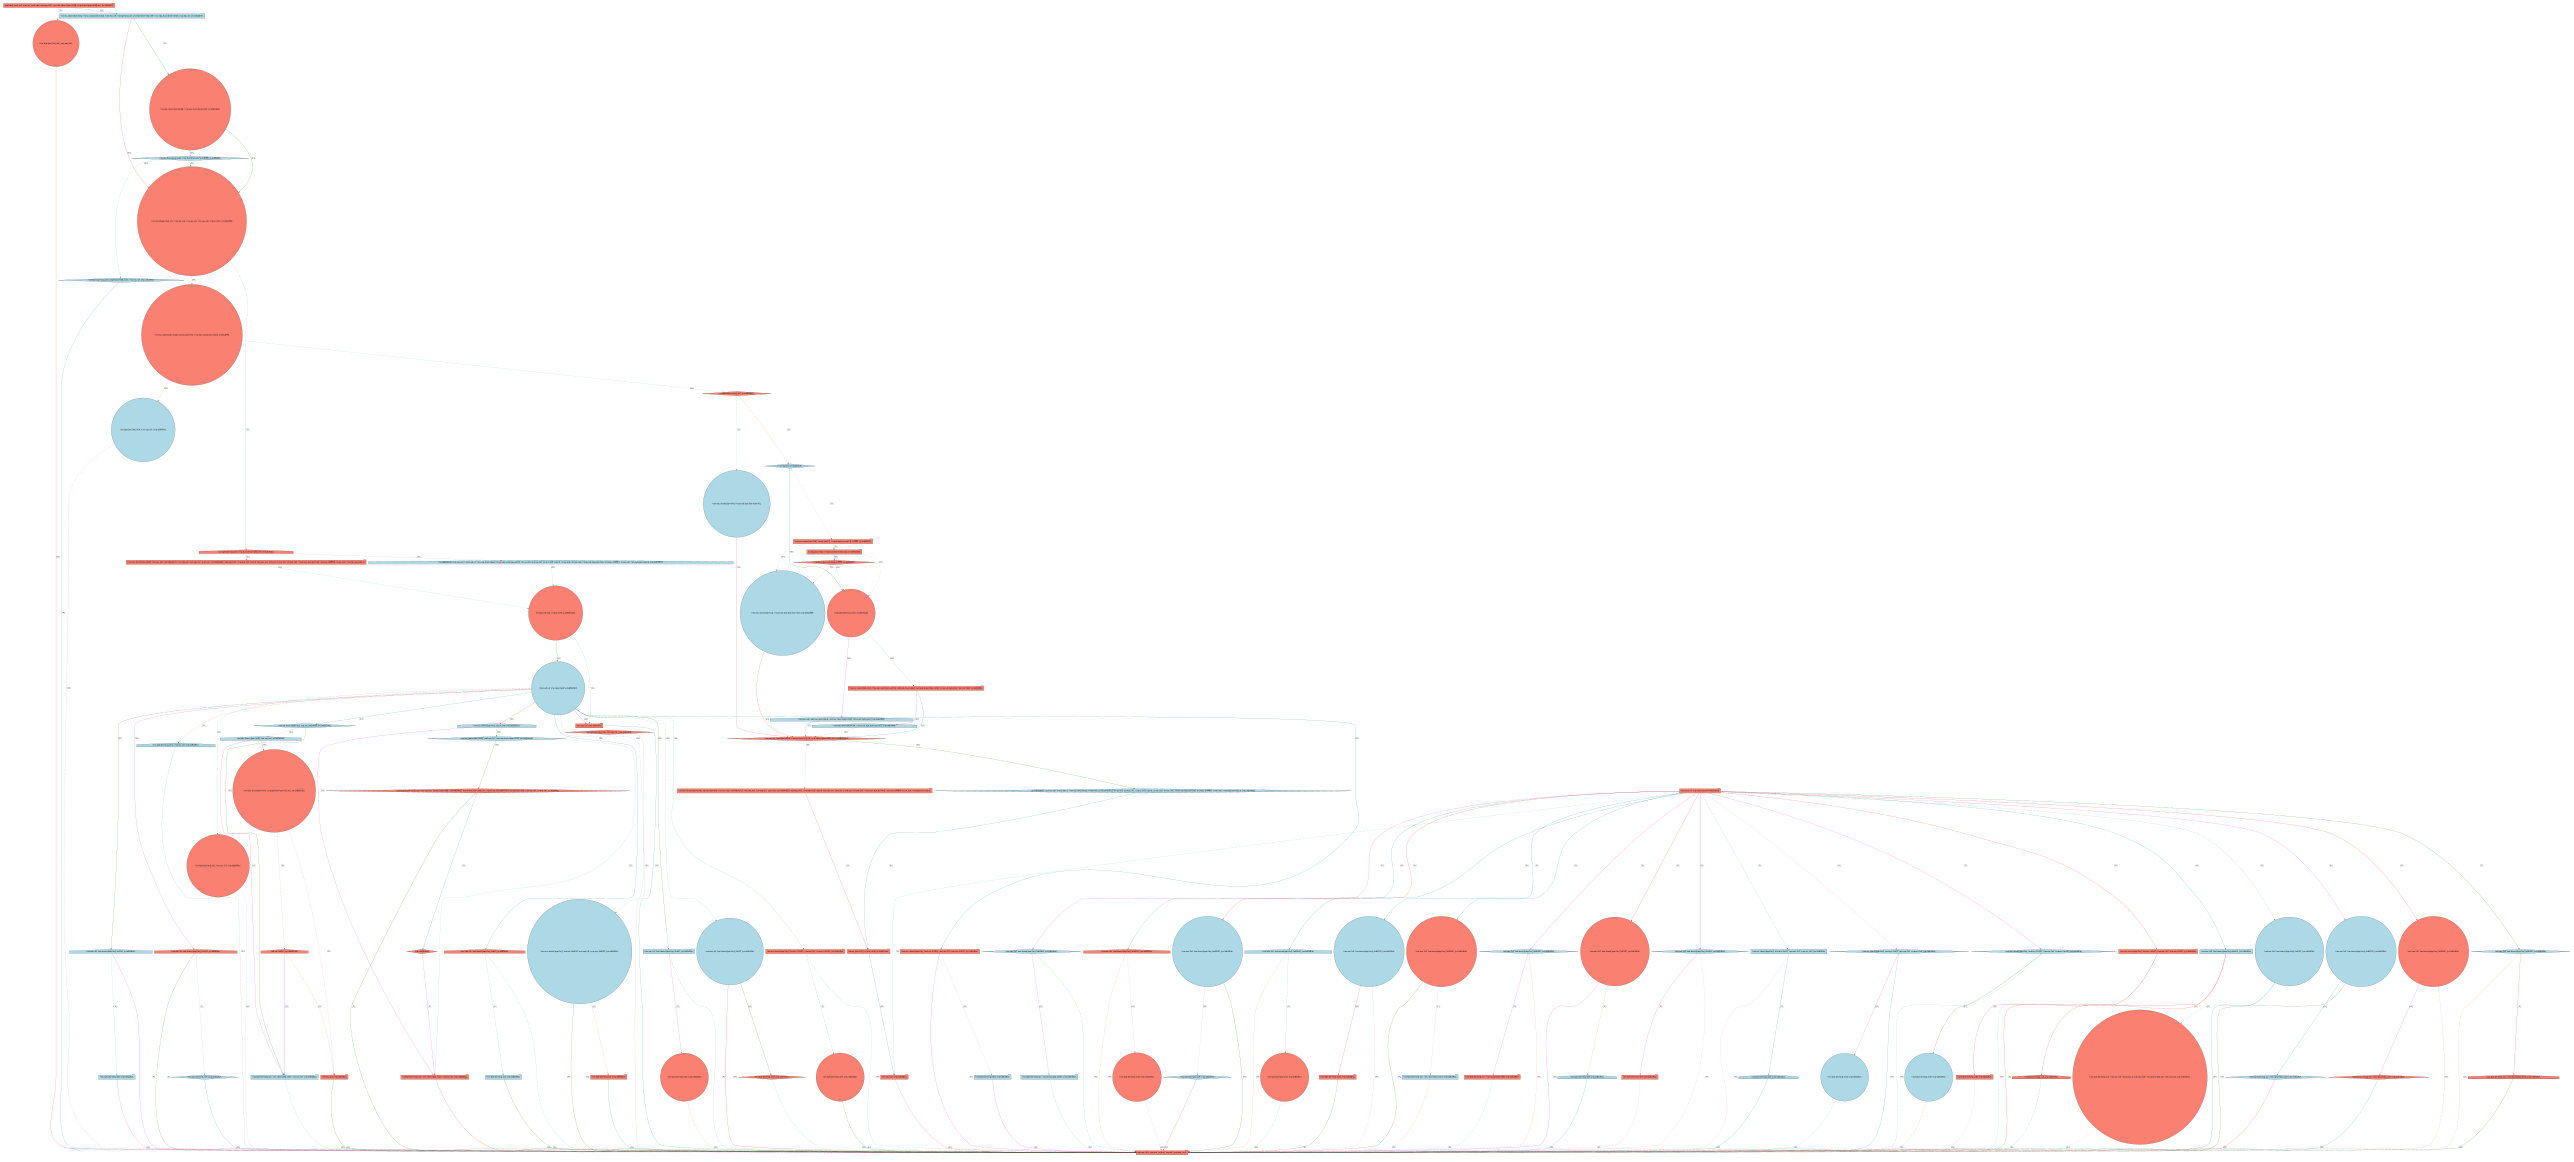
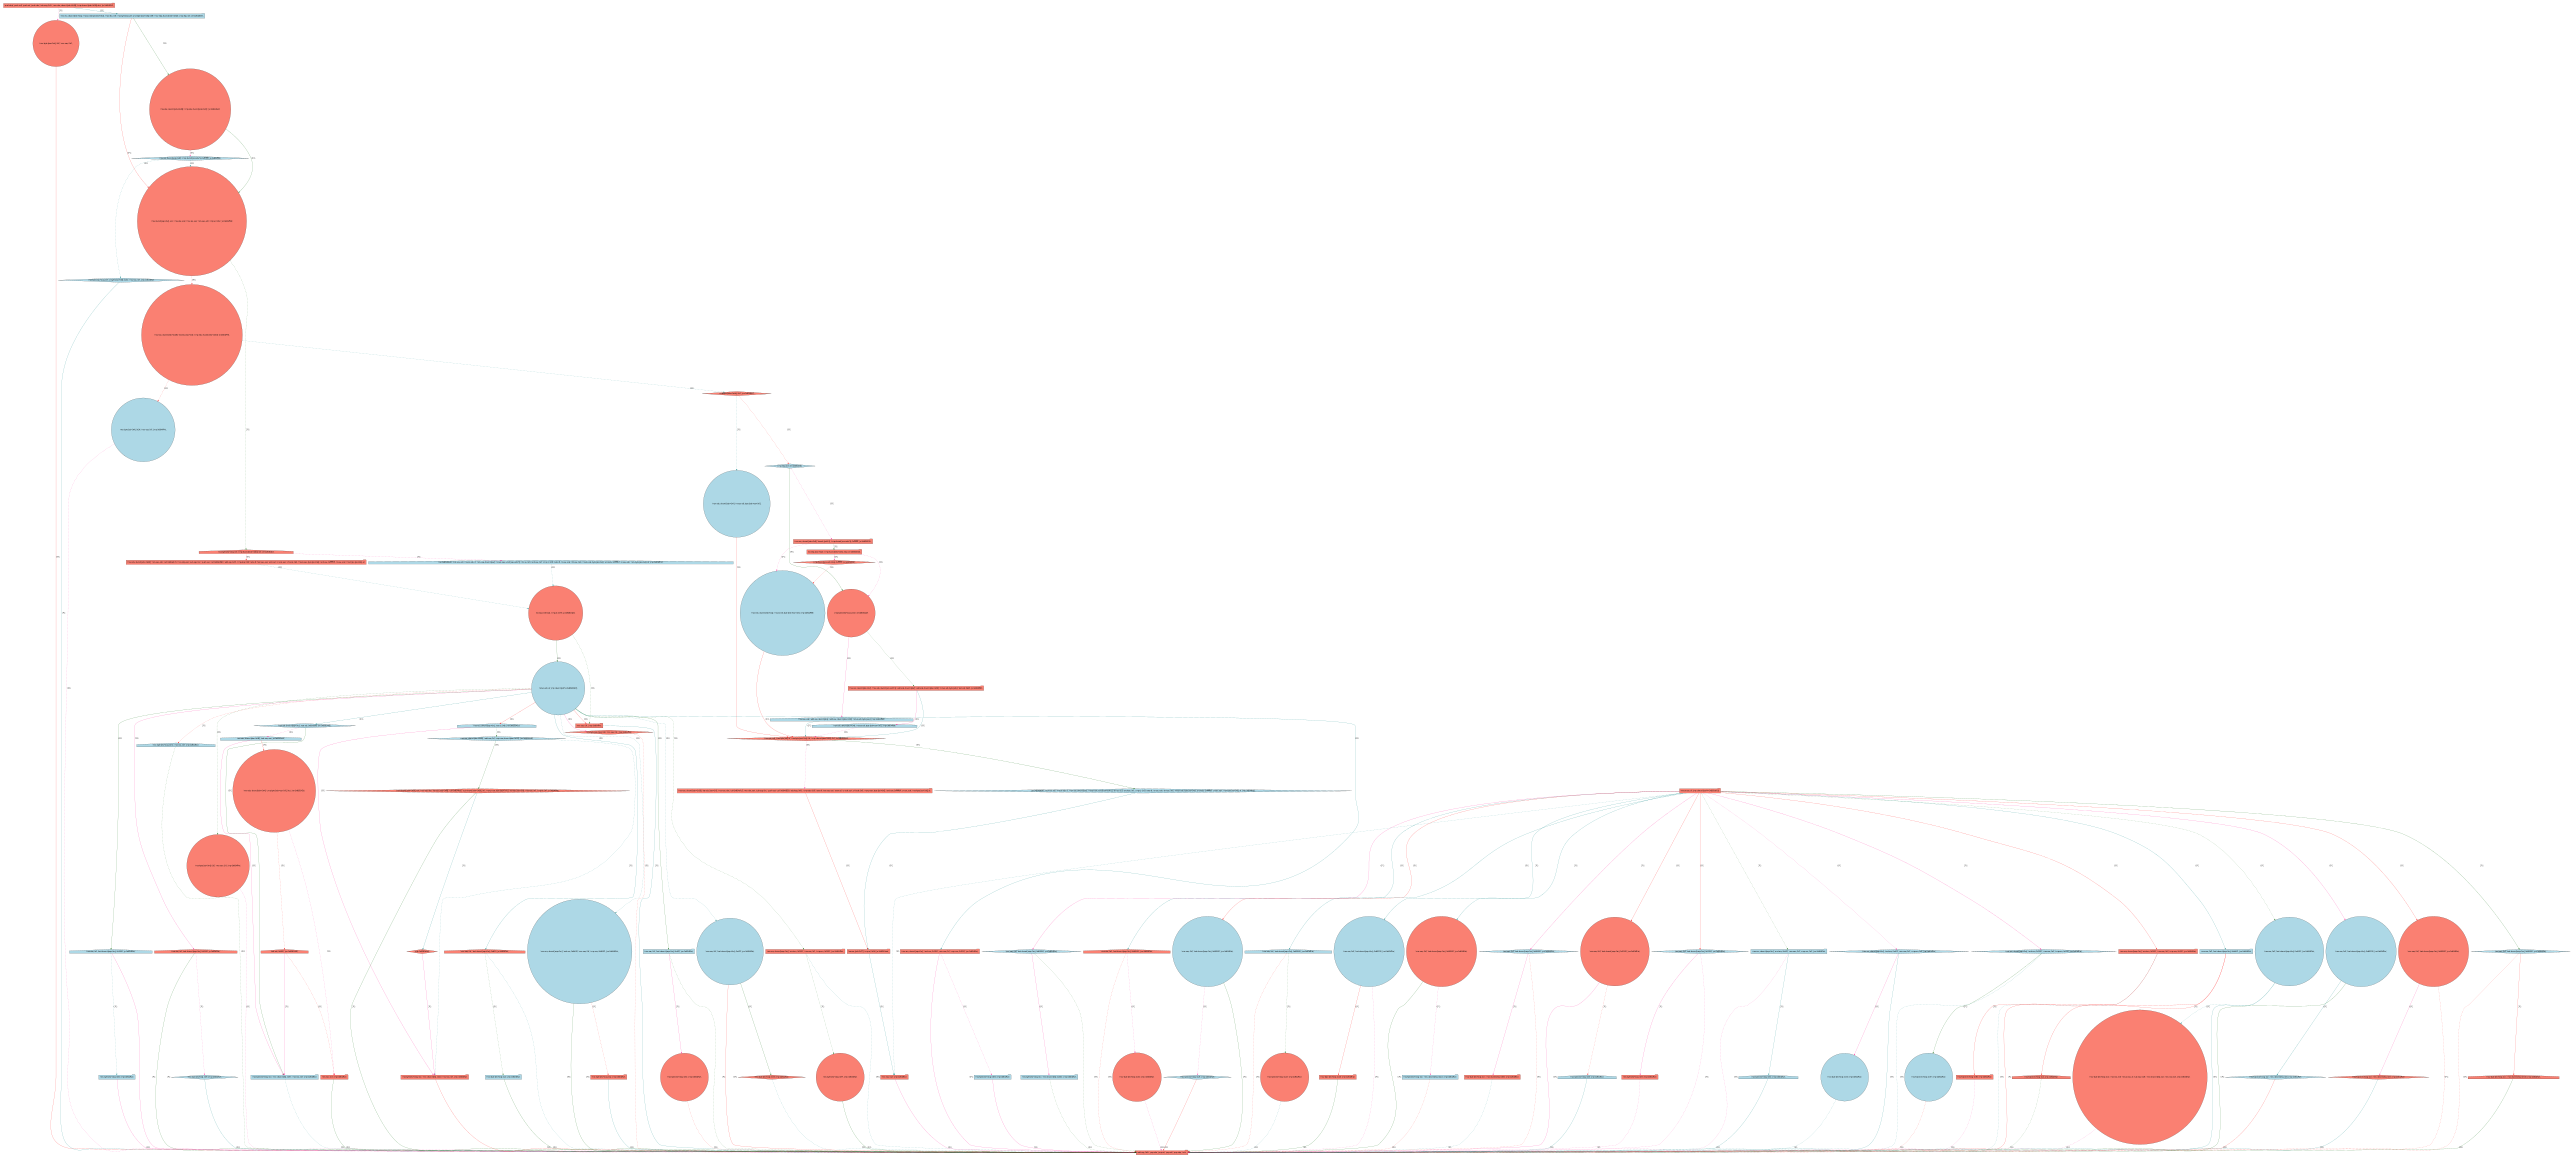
(839, 577) -> none
none -> (572, 726)
